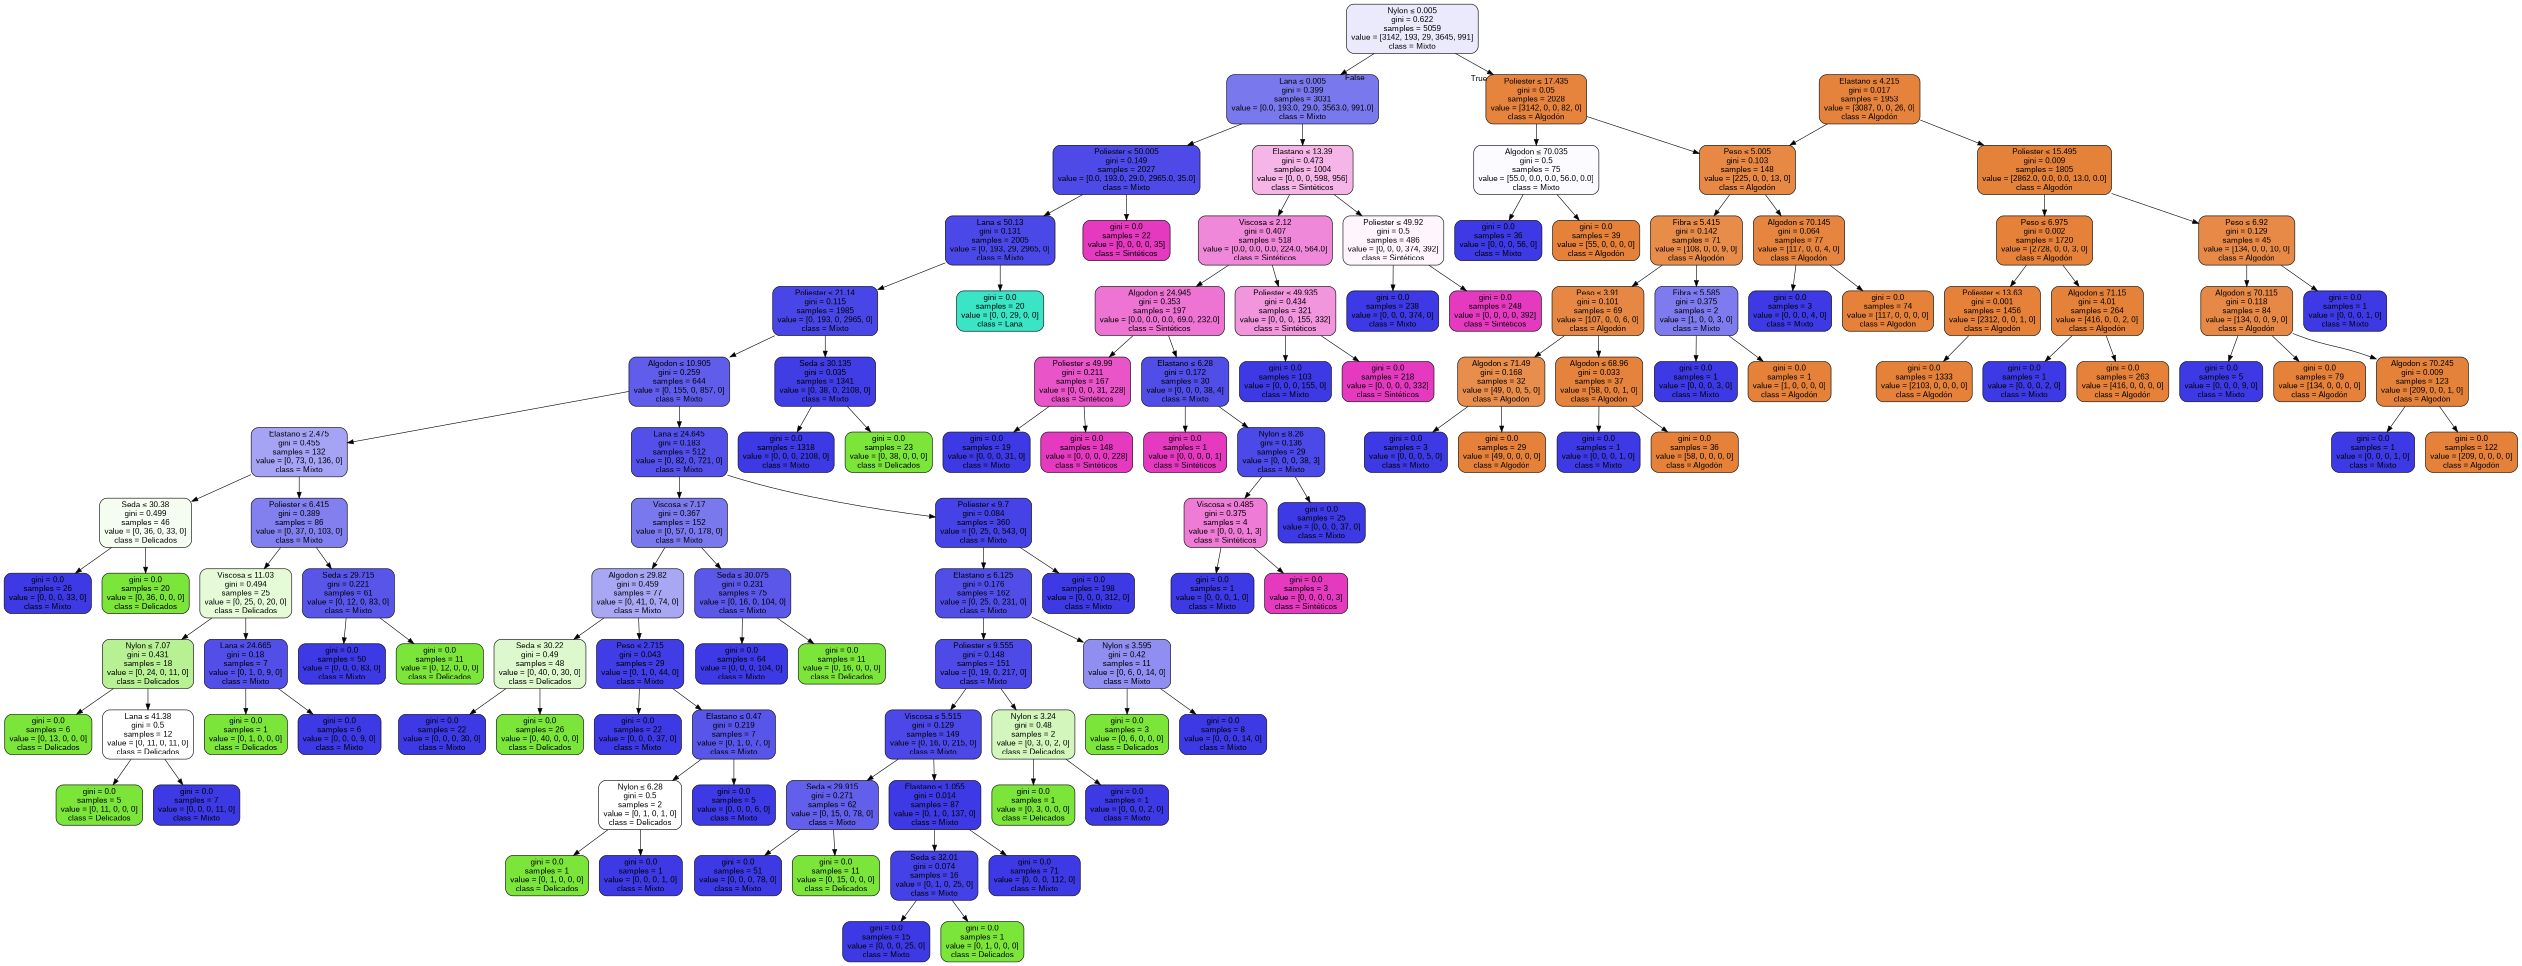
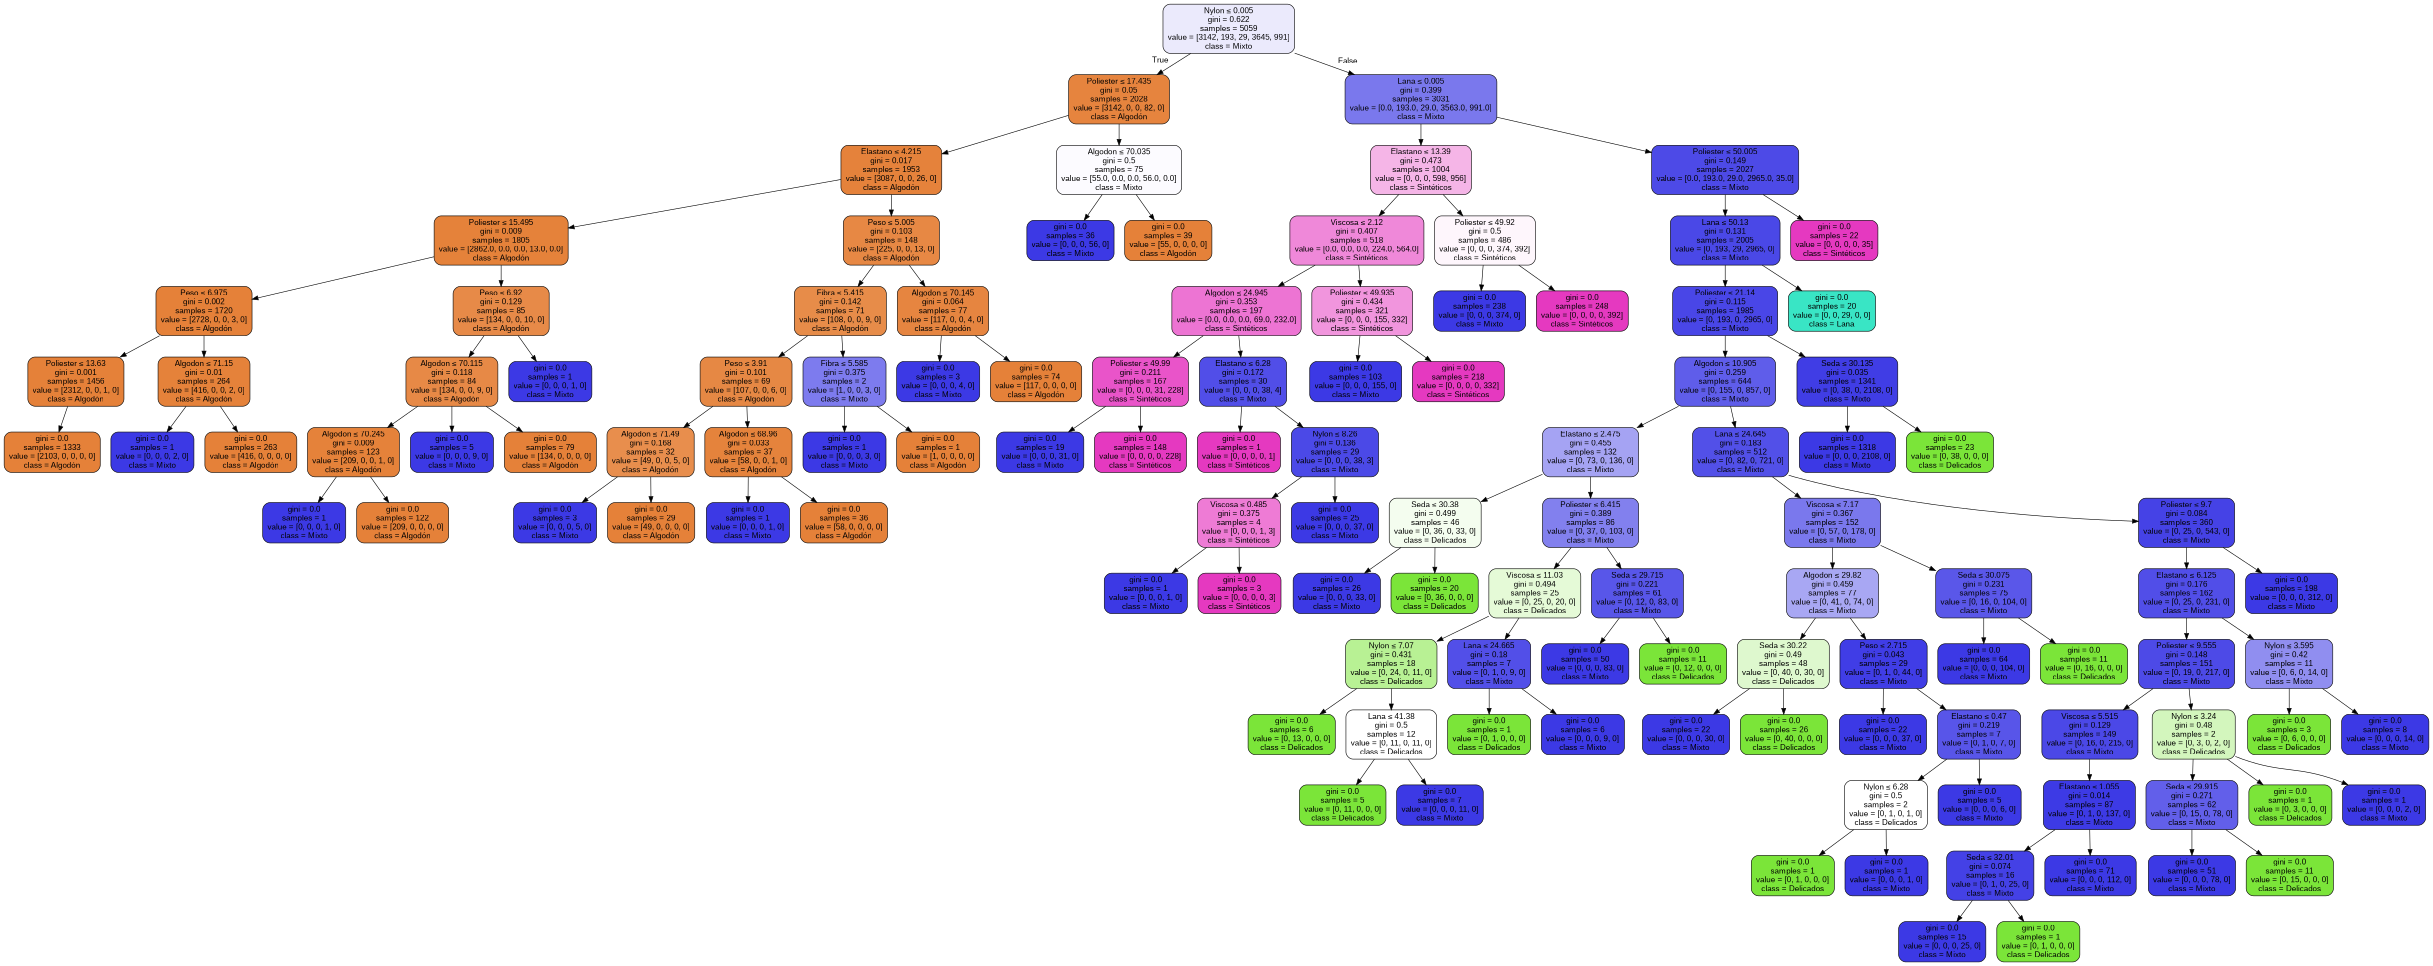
(1640, 134) -> (1008, 134)
(2247, 240) -> (501, 311)
(2097, 302) -> (204, 372)
(885, 768) -> (2193, 767)
